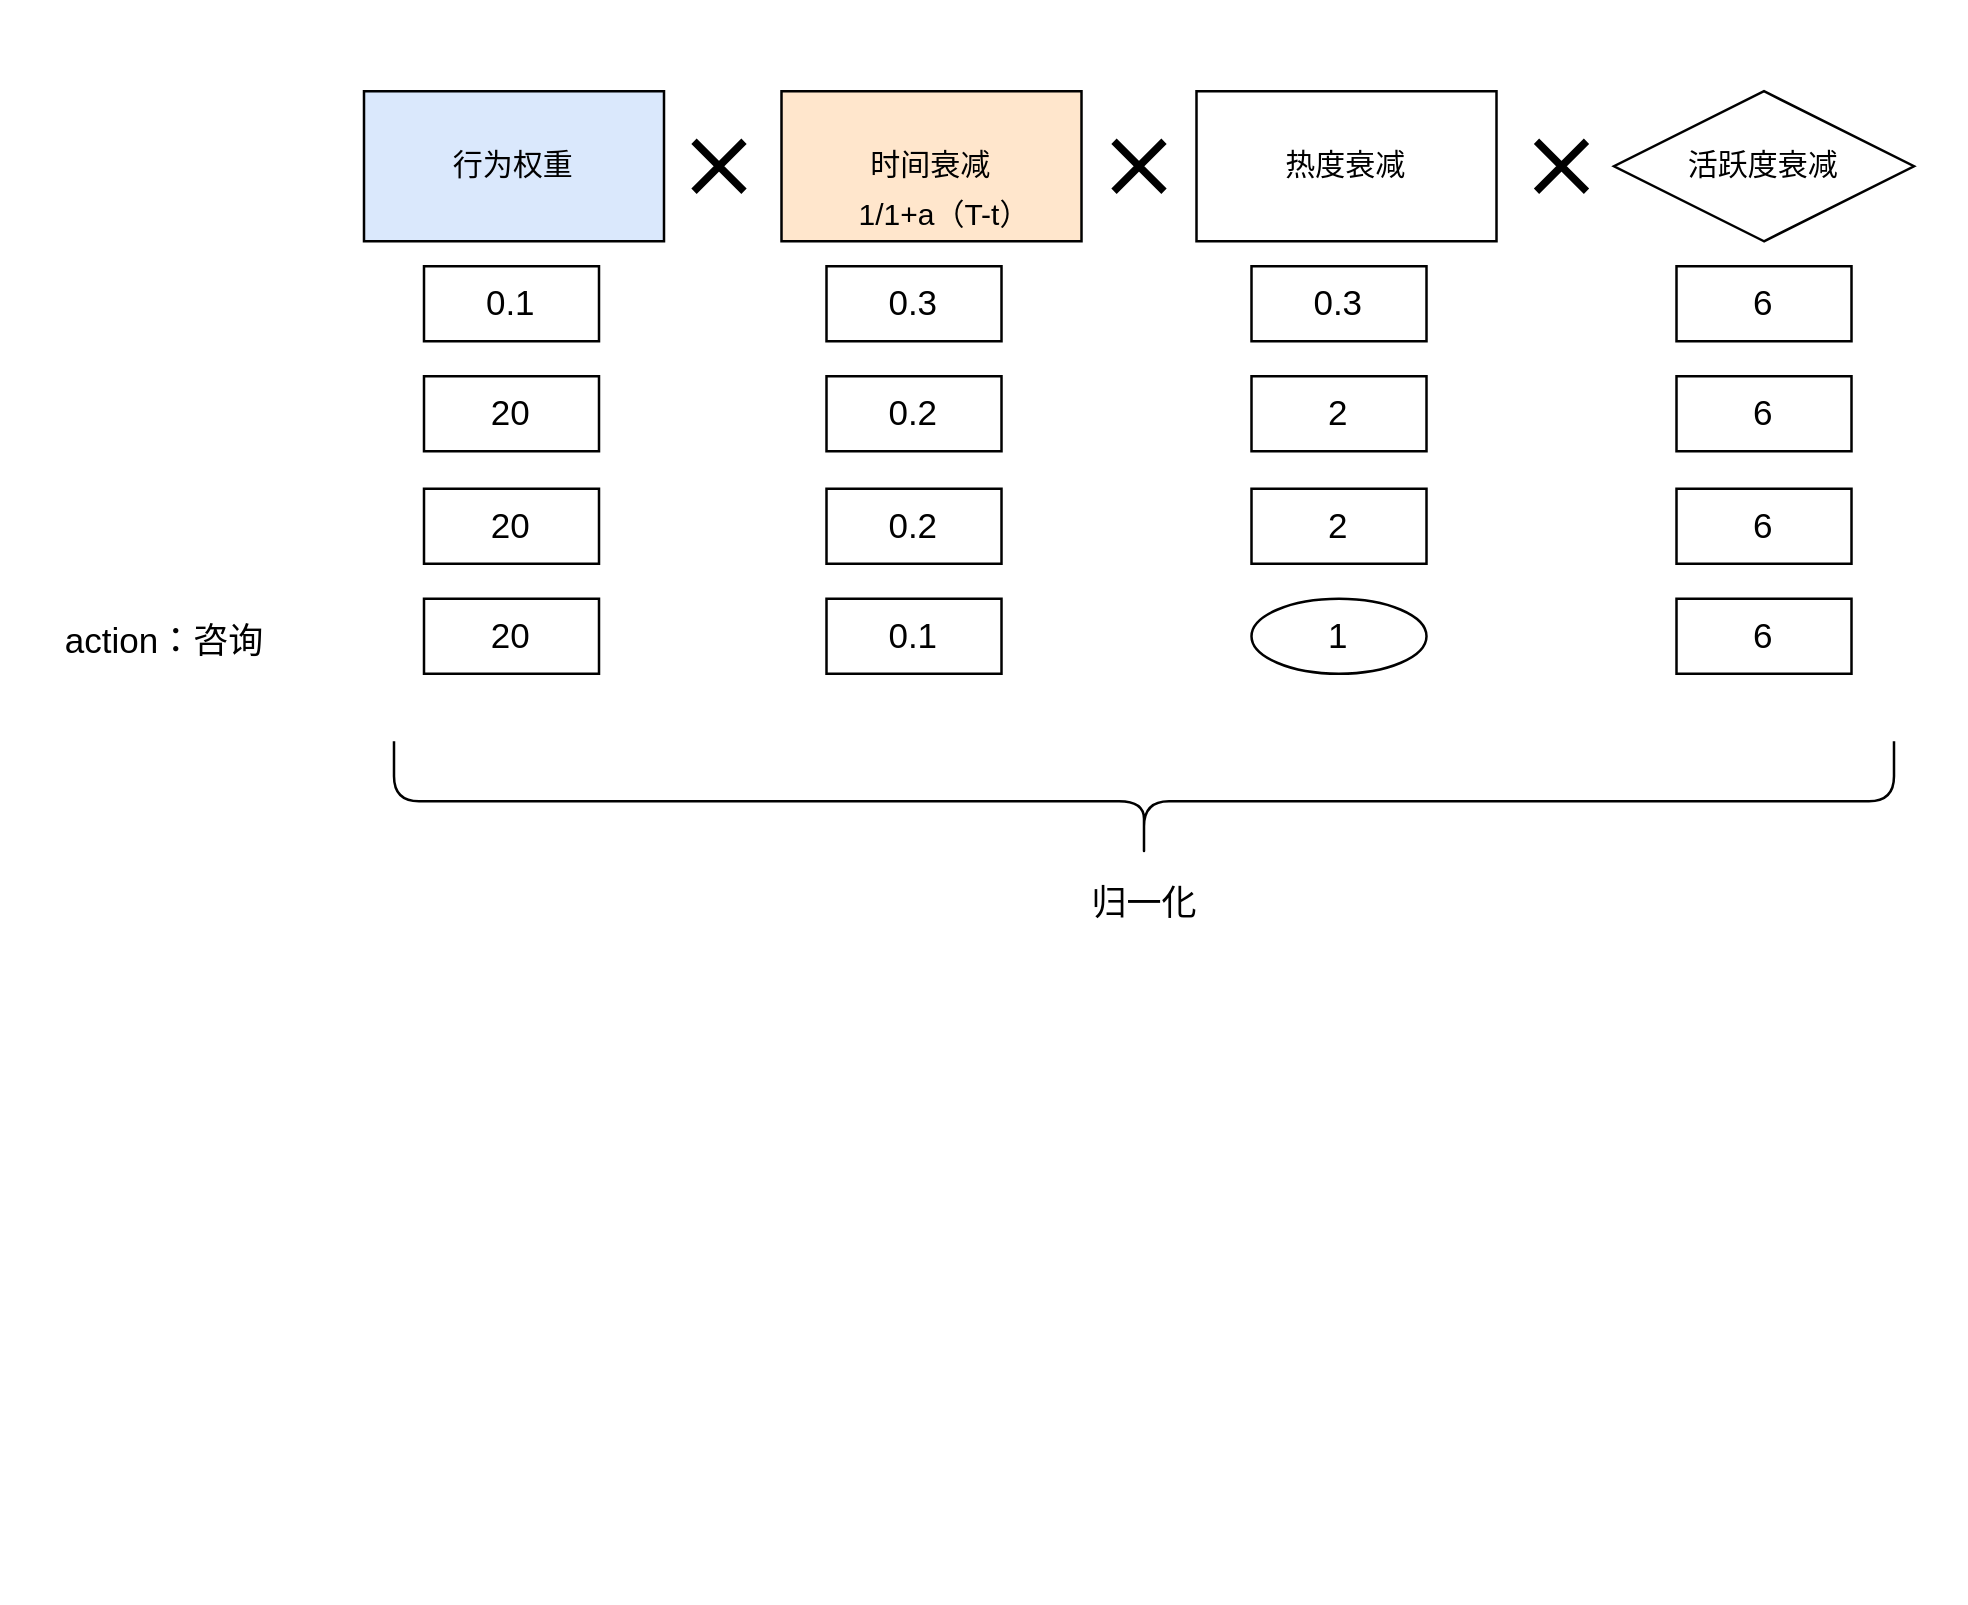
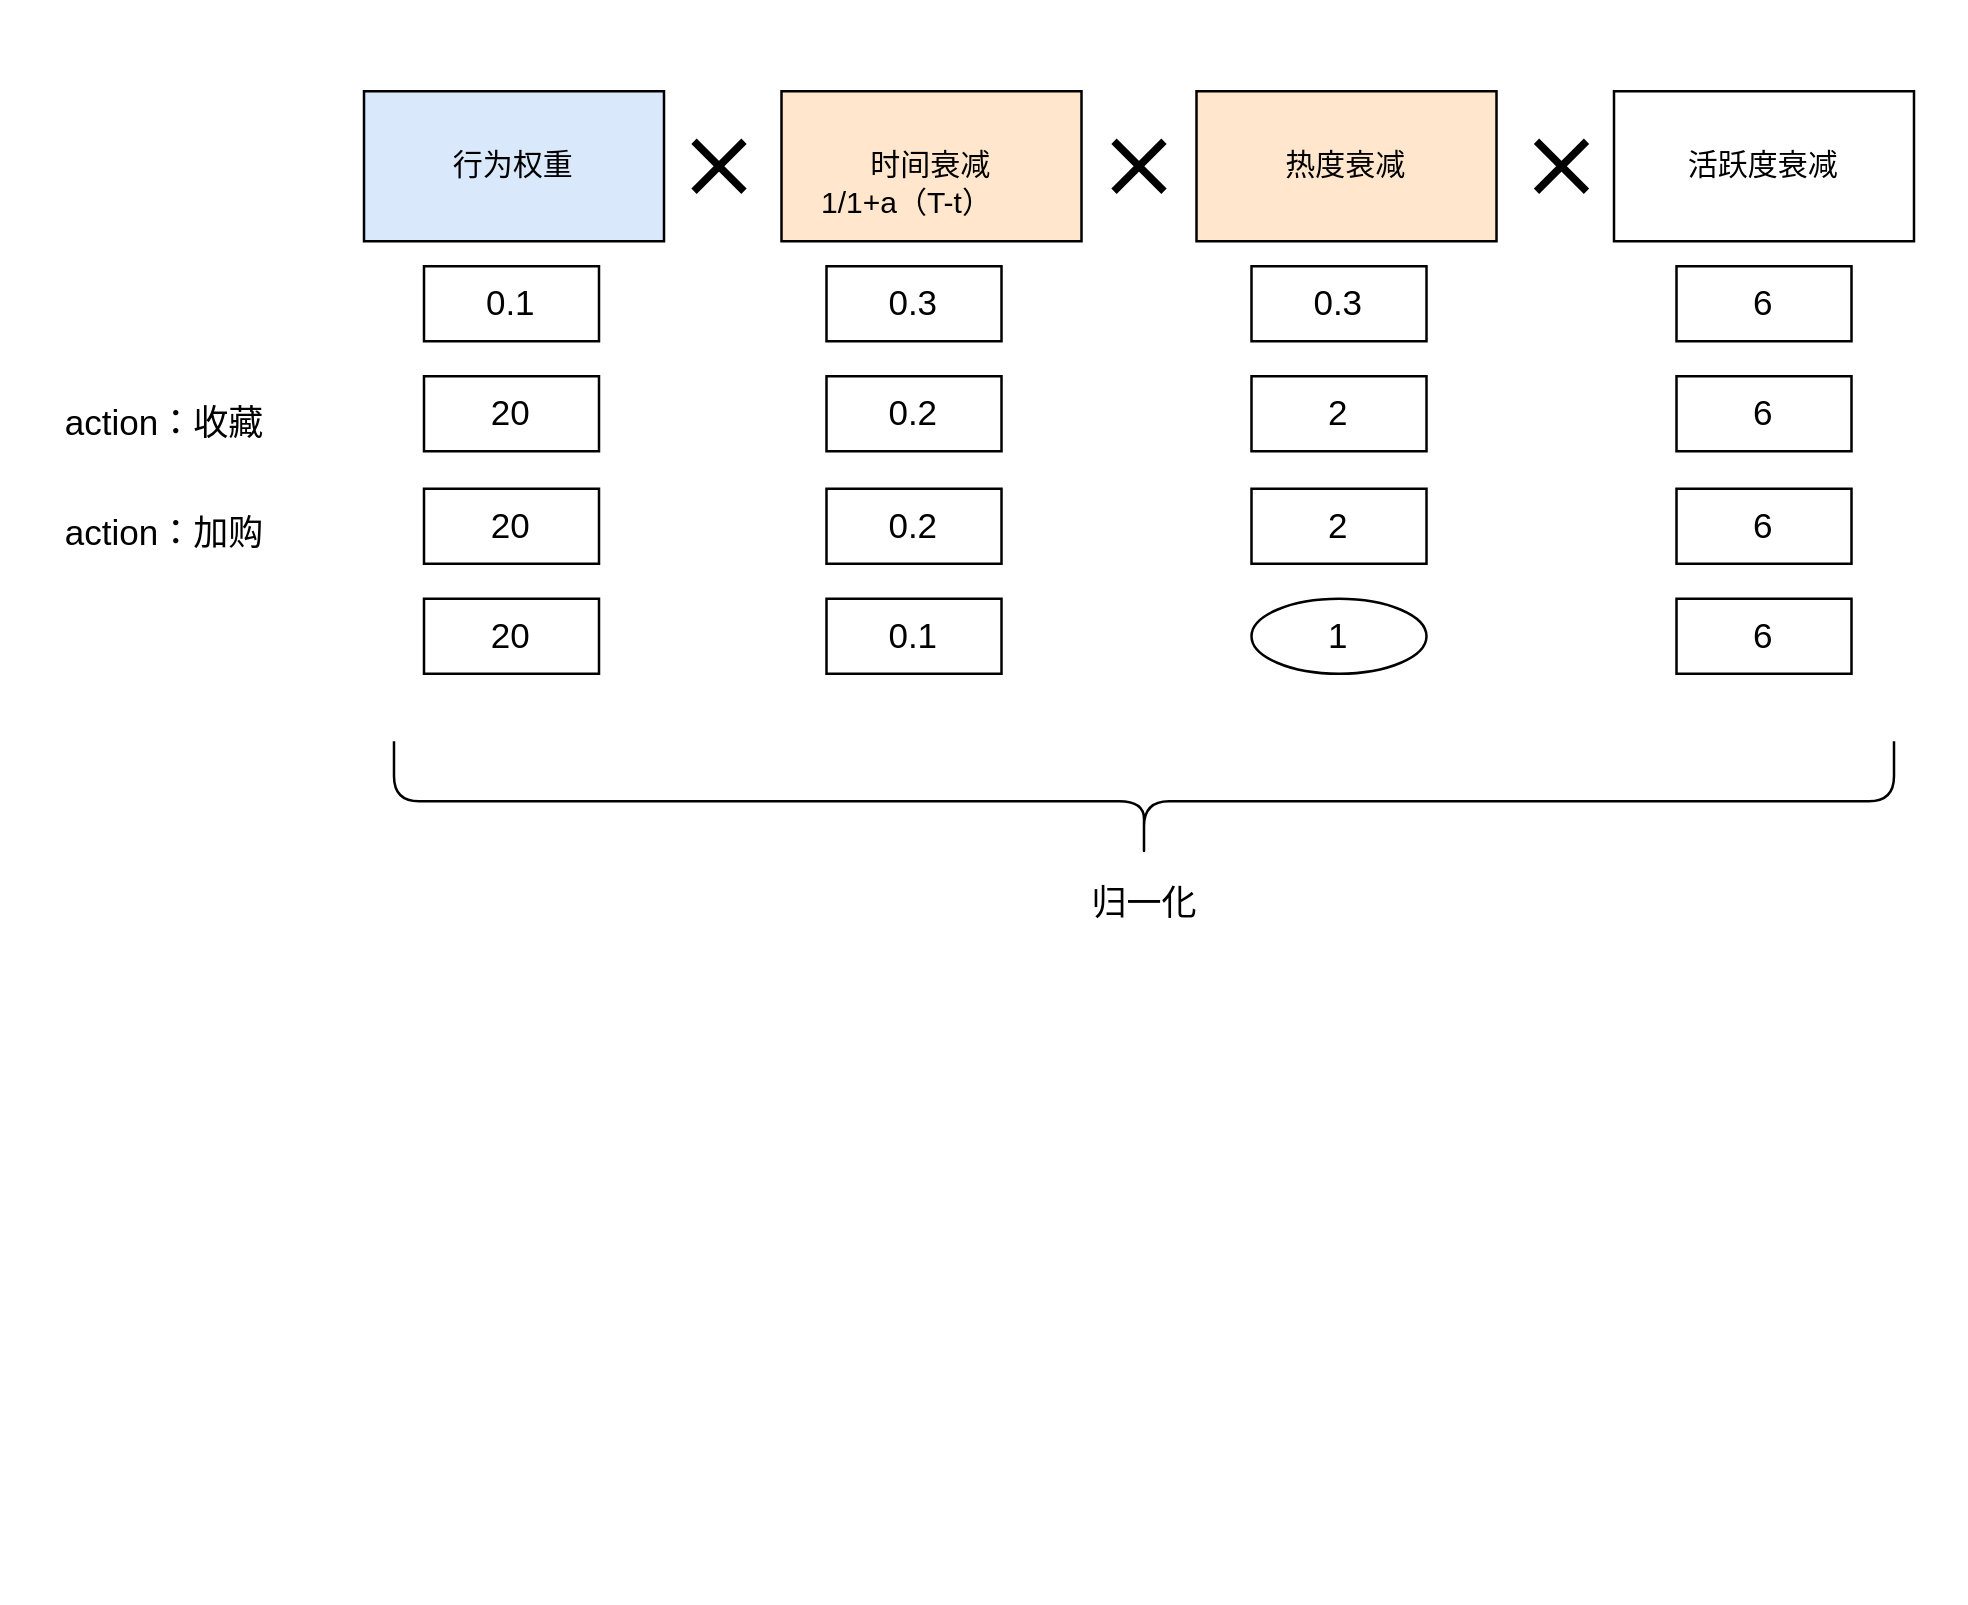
(1346, 166) -> (1346, 166)
(1764, 166) -> (1764, 166)
(944, 216) -> (906, 204)
none -> (164, 424)
none -> (164, 534)
(164, 641) -> none
